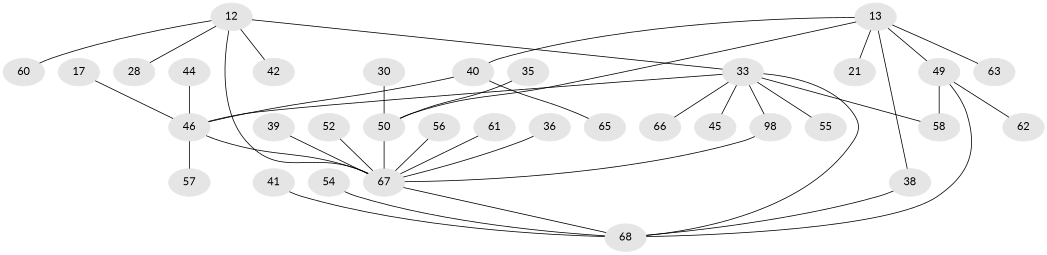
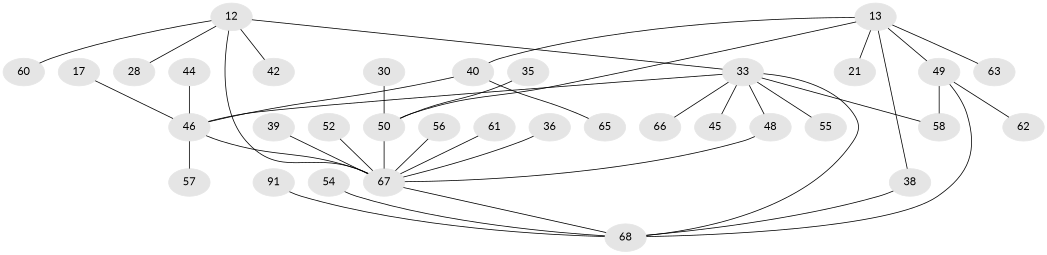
(770, 127) -> (770, 127)
(274, 182) -> (274, 182)
